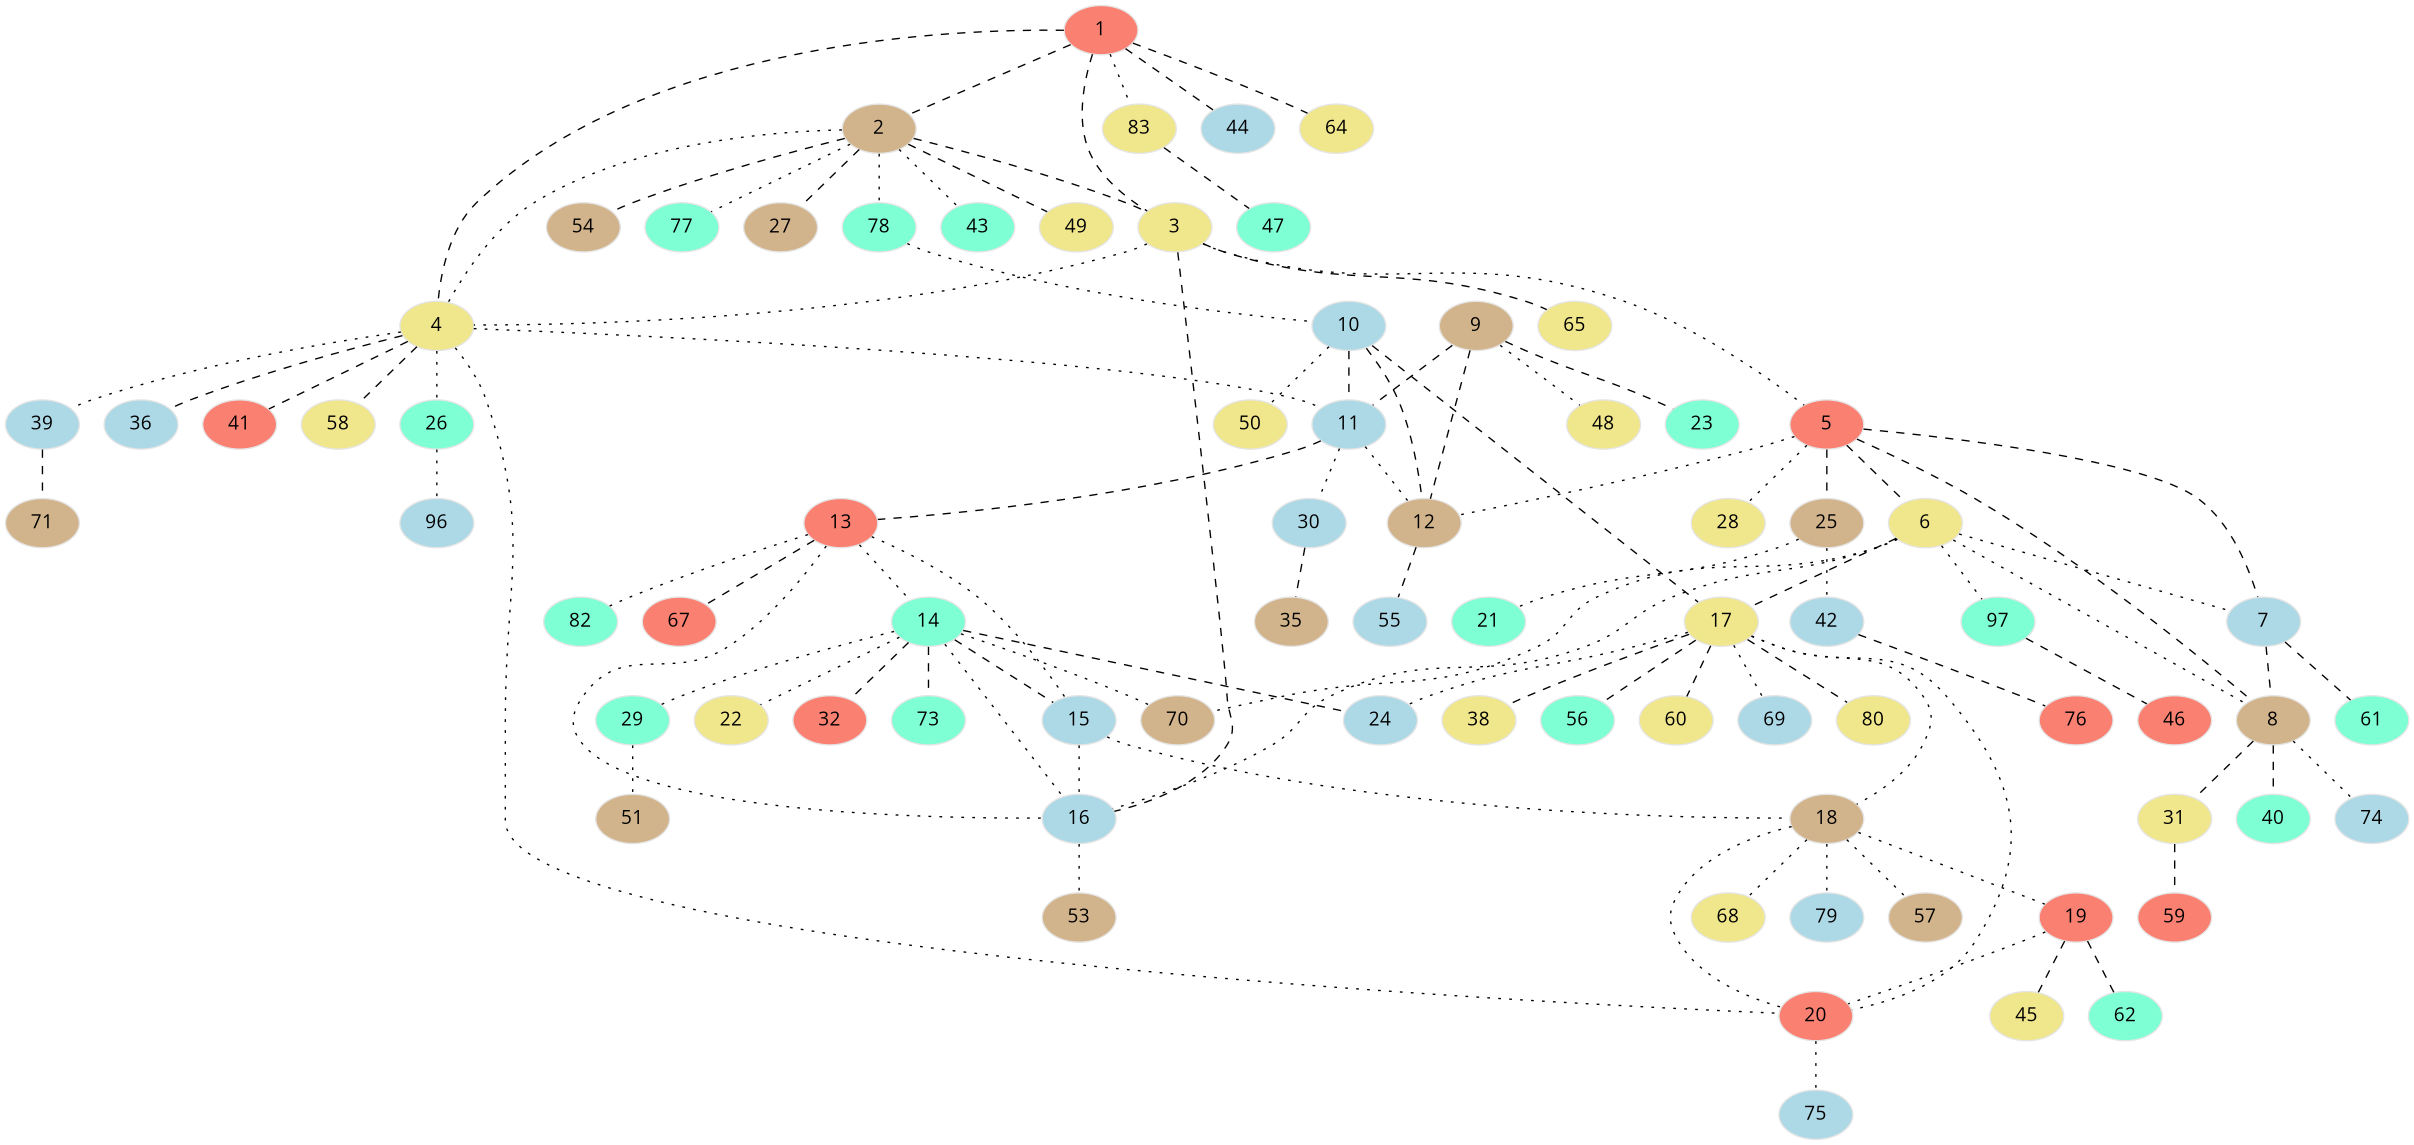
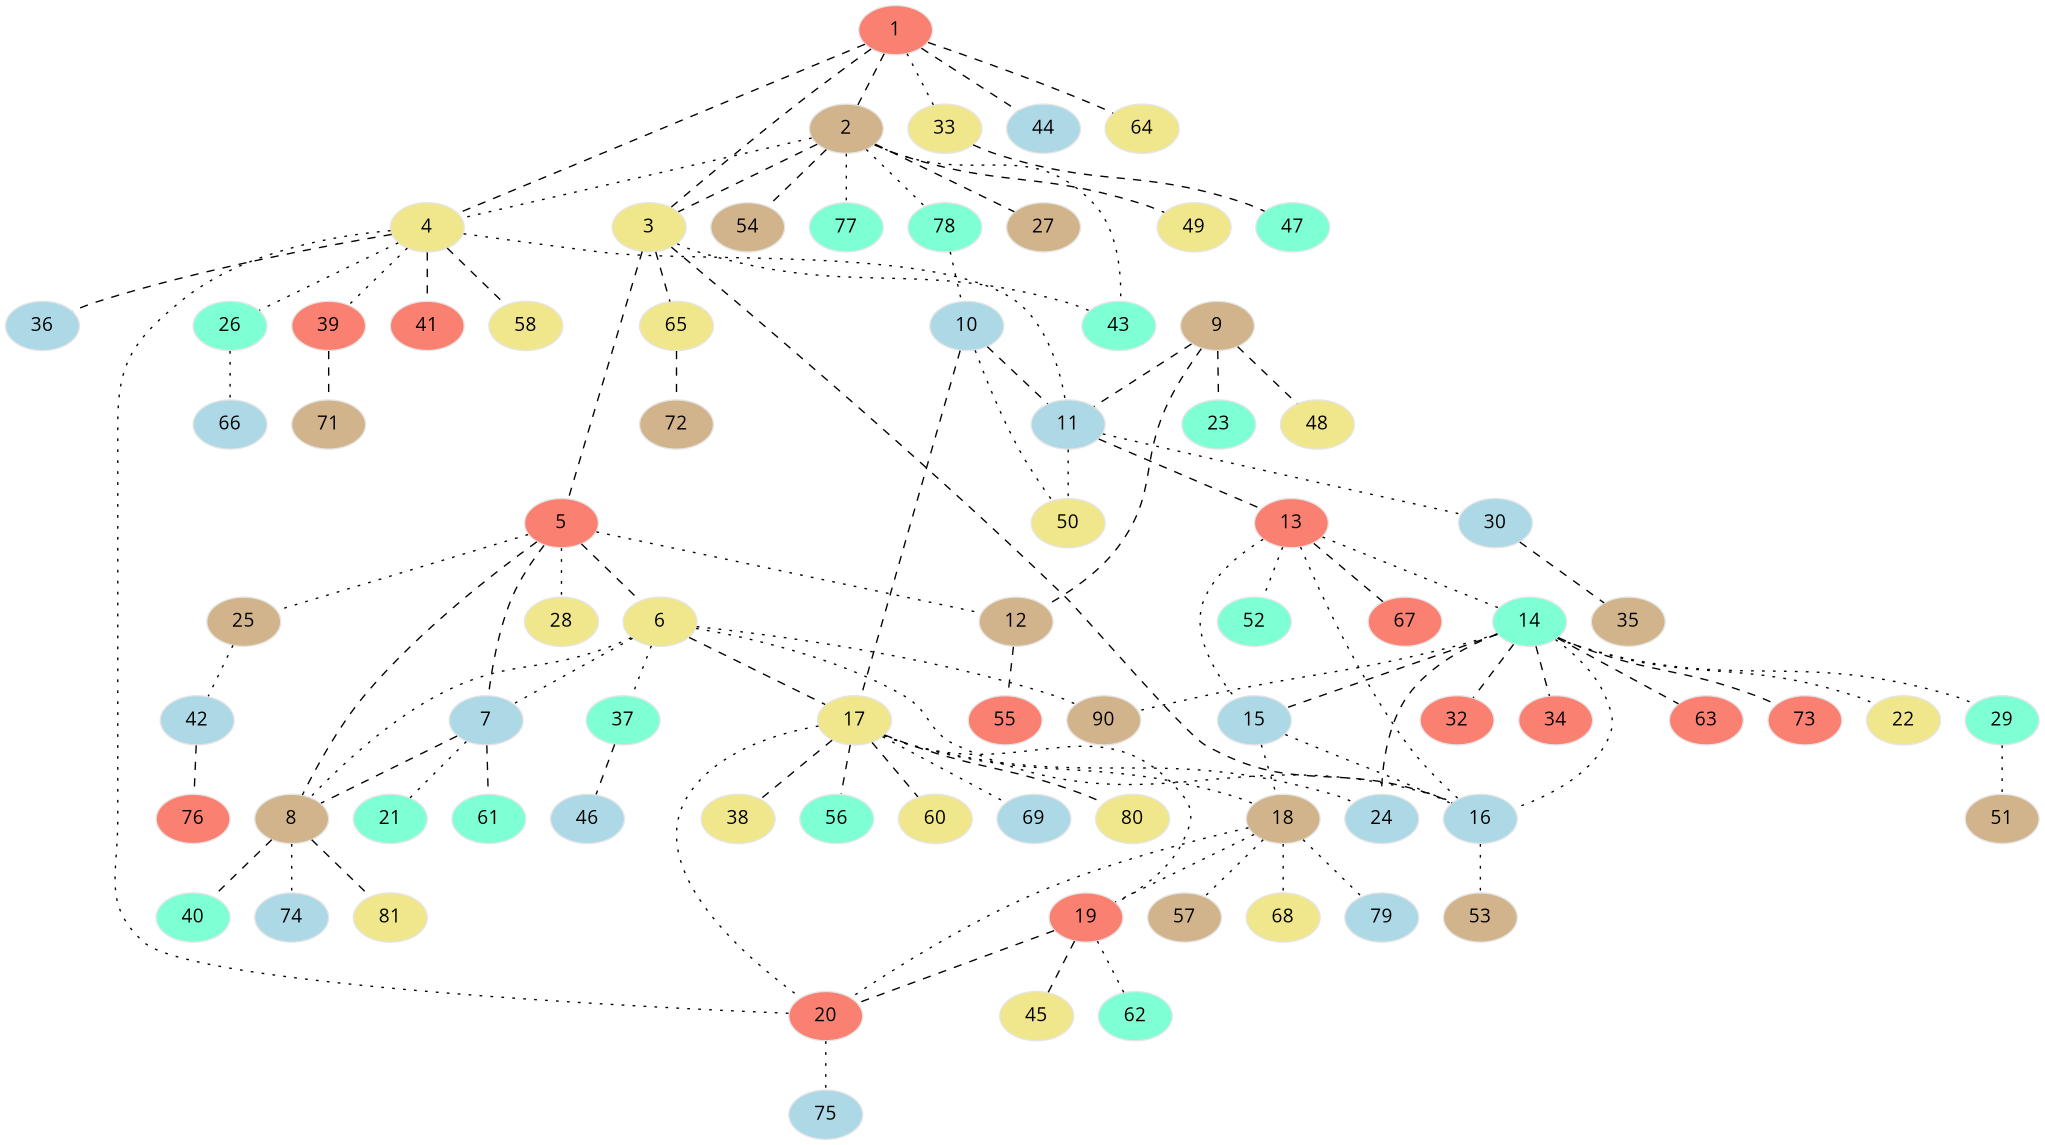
(1139, 129) -> (945, 129)
(1518, 276) -> (605, 375)
(813, 308) -> (883, 278)
(1540, 375) -> (1267, 375)
(1405, 419) -> none
(42, 425) -> (329, 326)
none -> (677, 425)
(1387, 474) -> (1068, 474)
(1827, 474) -> (402, 572)
(437, 523) -> (230, 425)
(1616, 580) -> (438, 770)
(581, 622) -> (1254, 622)
(1390, 622) -> (1005, 720)
(1998, 622) -> (623, 720)
(928, 720) -> (1805, 720)
(1178, 720) -> (1104, 720)
none -> (1556, 720)
none -> (1706, 720)
(2175, 720) -> (587, 819)
none -> (1111, 750)
(2175, 819) -> (390, 918)
(2175, 918) -> none
(1972, 960) -> (956, 967)
(2101, 967) -> (1111, 967)
